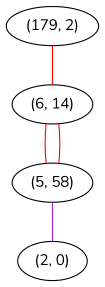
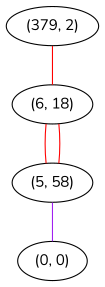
(52, 26) -> (52, 26)
(52, 104) -> (52, 104)
(52, 261) -> (52, 261)
